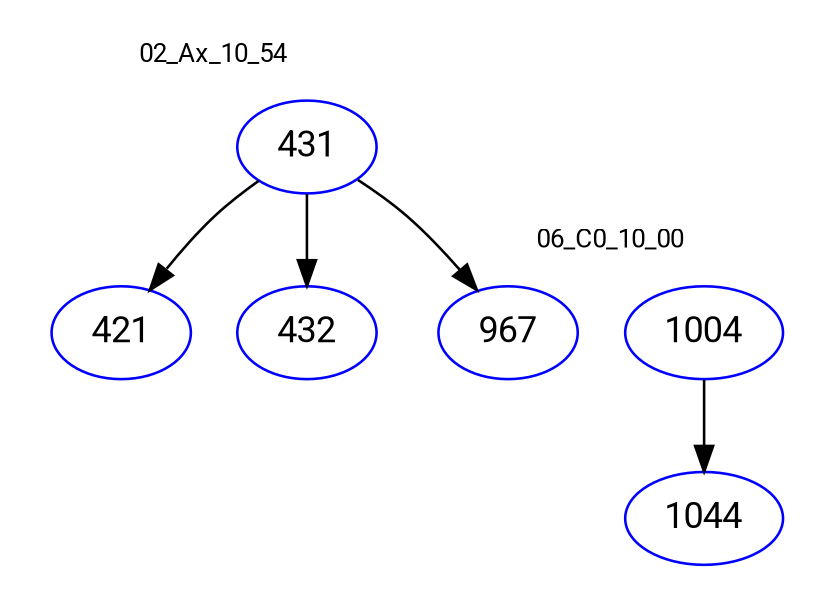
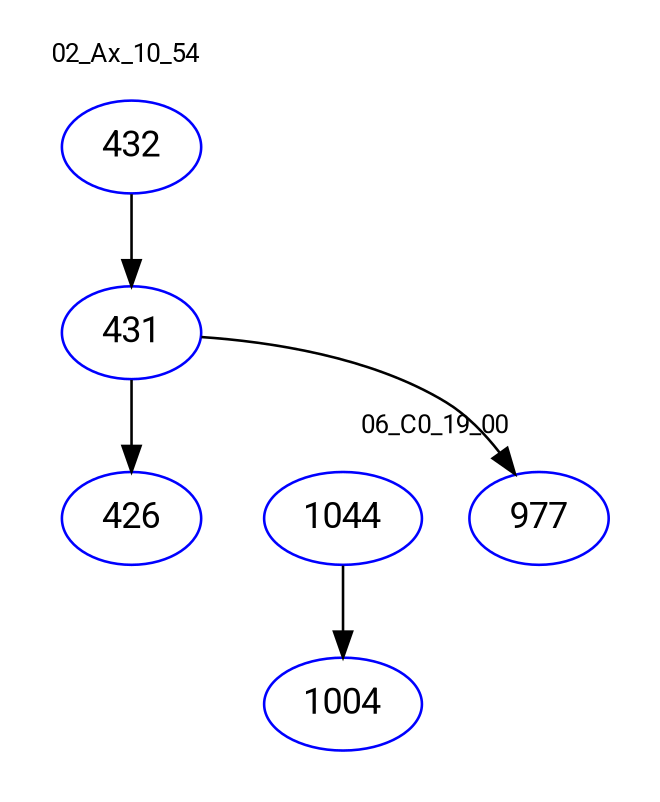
(307, 227) -> (132, 227)
(611, 241) -> (436, 427)
(121, 333) -> (132, 518)
(508, 333) -> (539, 518)
(704, 413) -> (343, 599)
